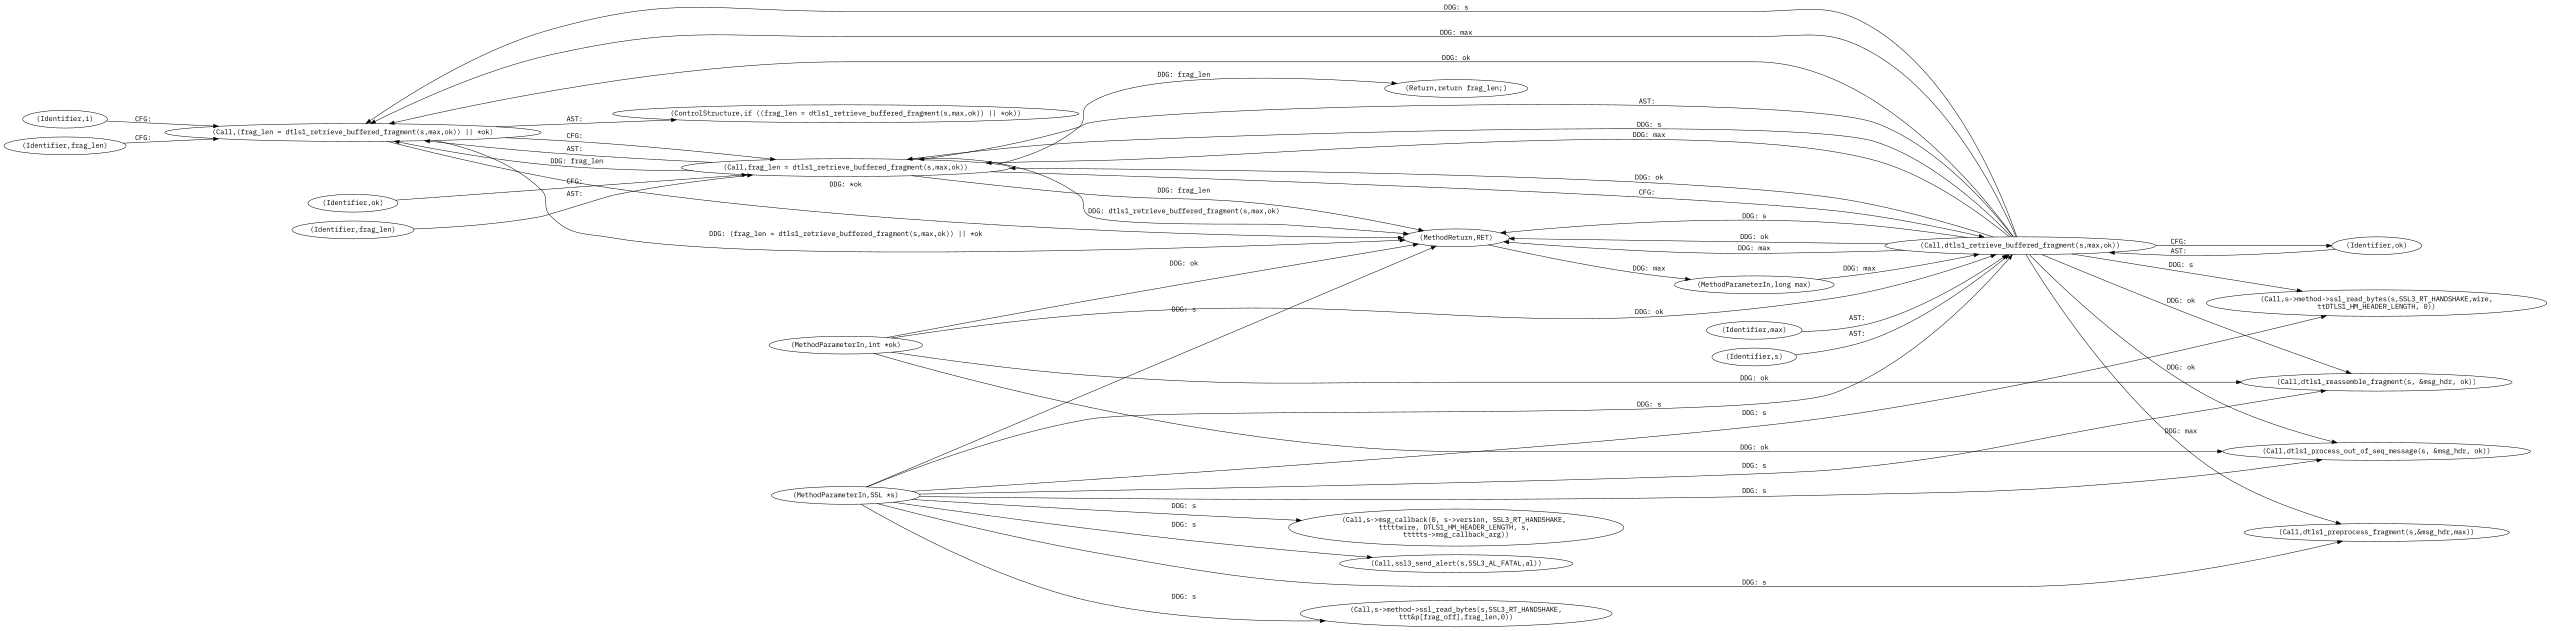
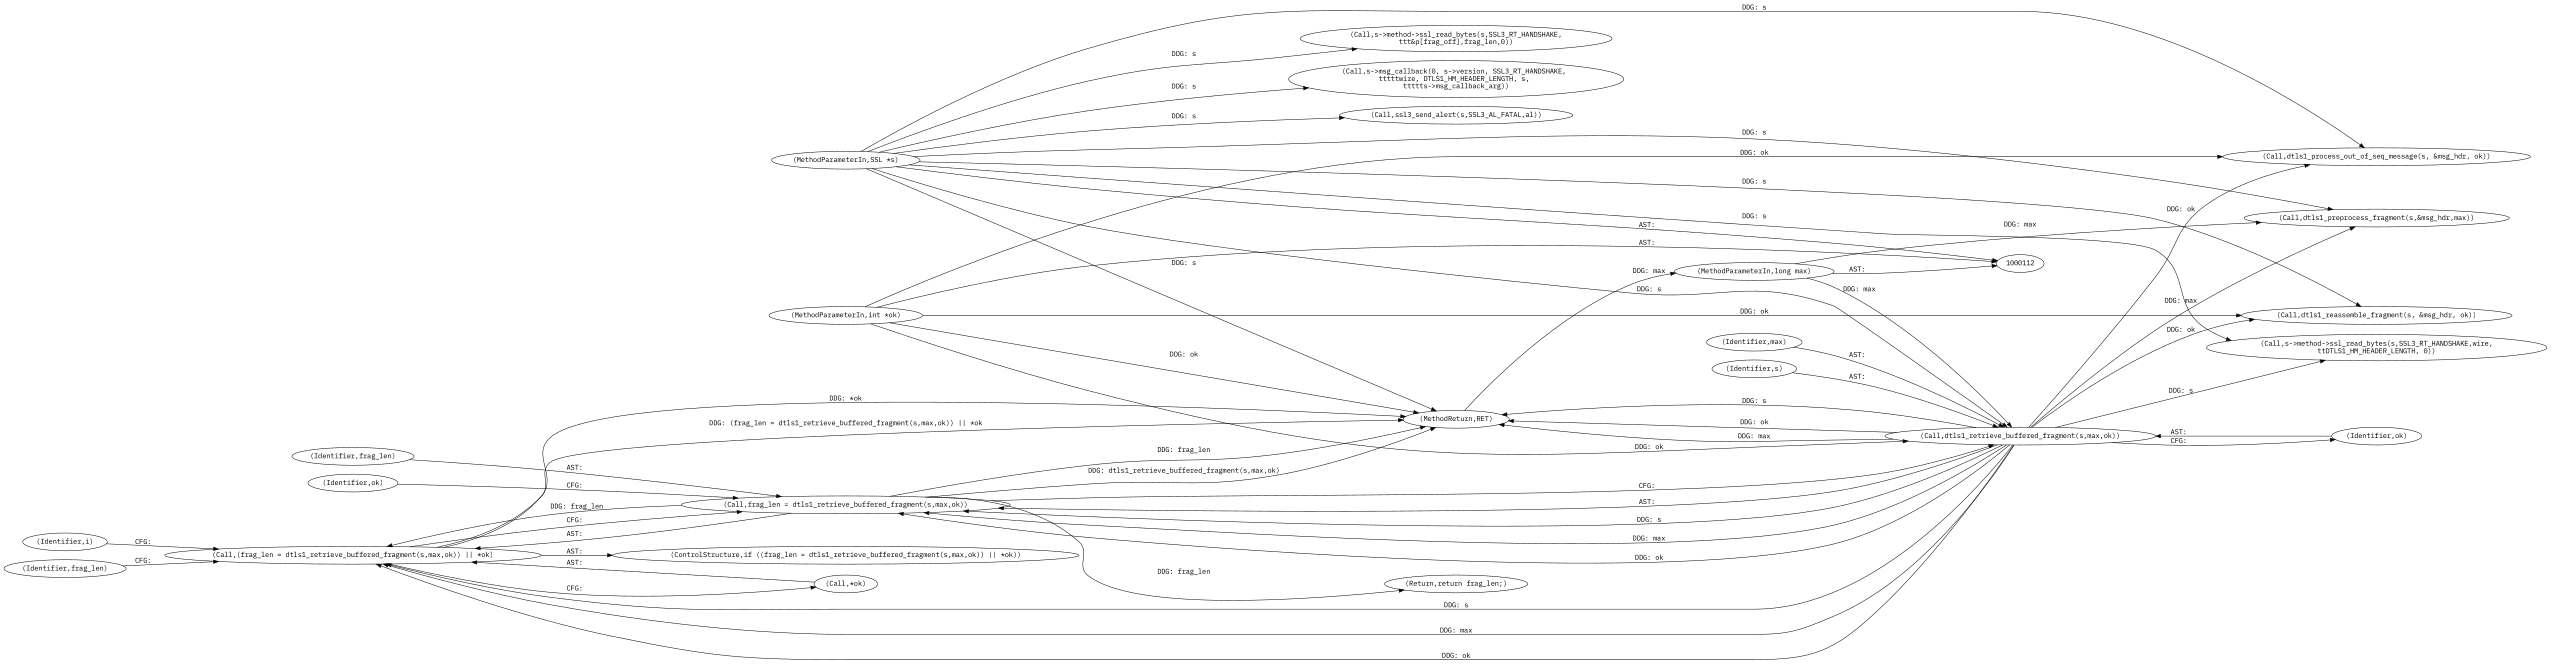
none -> (2048, 235)
none -> (2020, 264)
none -> (846, 584)
